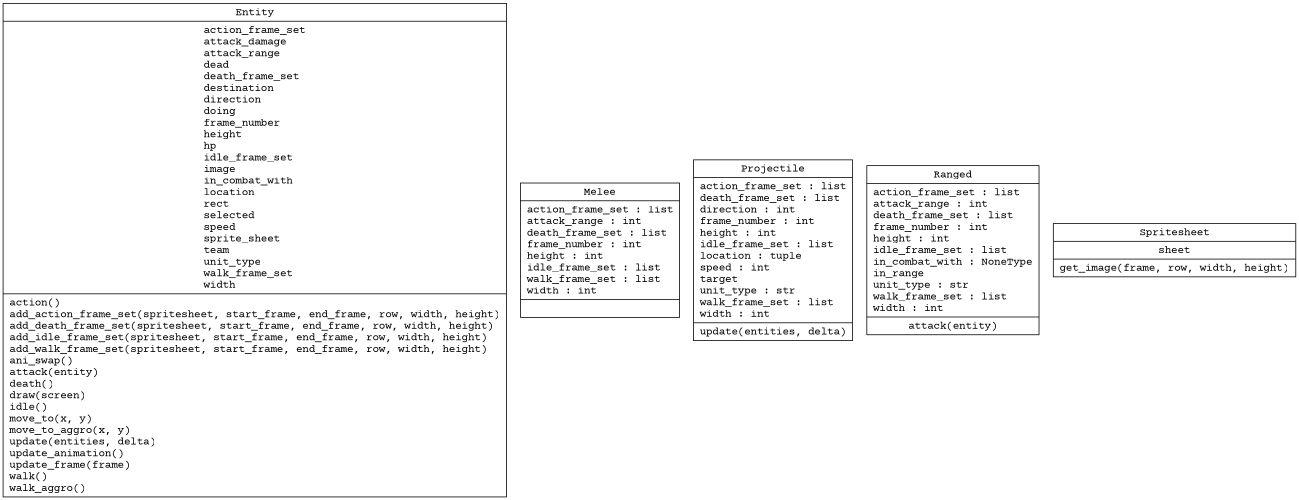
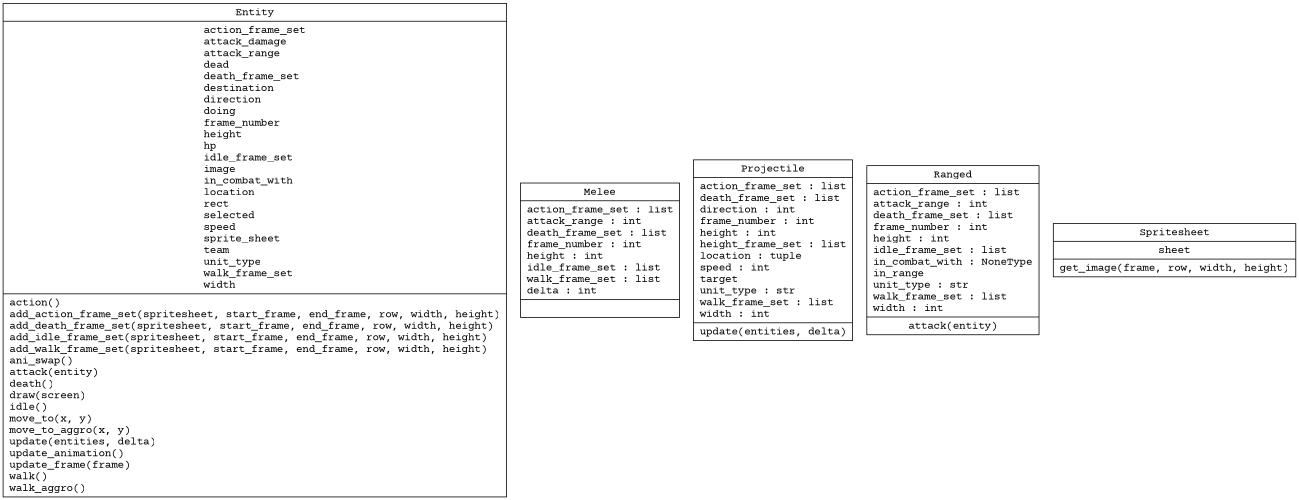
(767, 244) -> (773, 244)
(562, 290) -> (562, 290)
